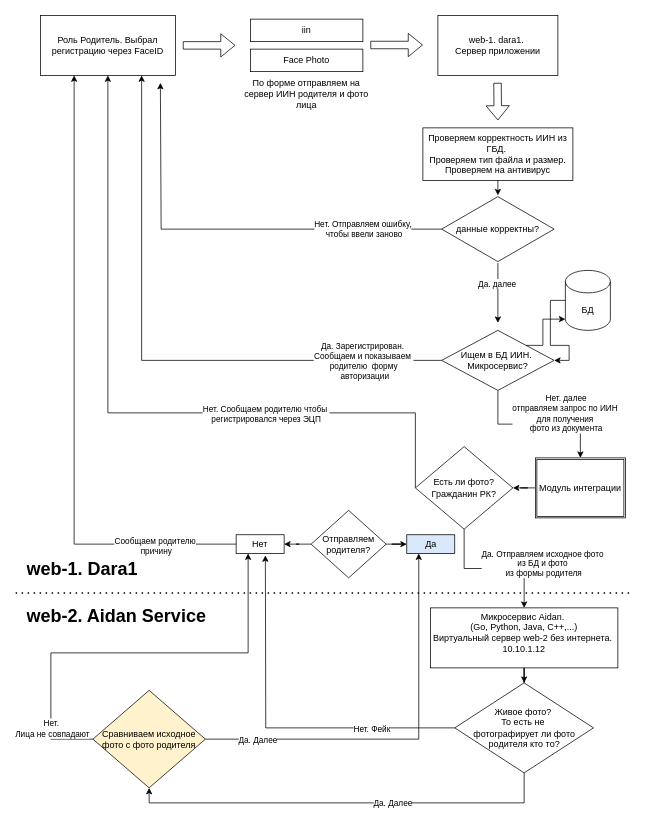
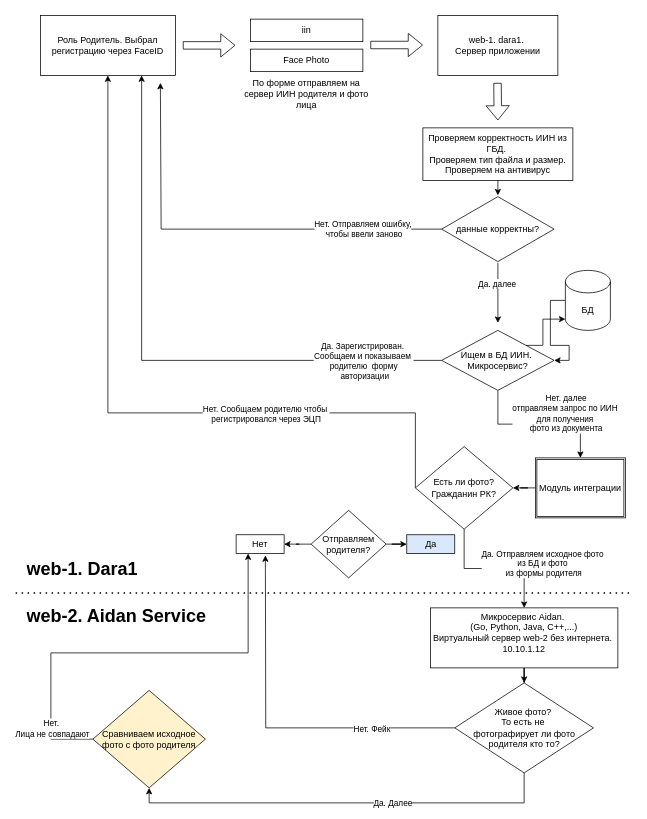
(155, 544) -> none
(419, 650) -> none
